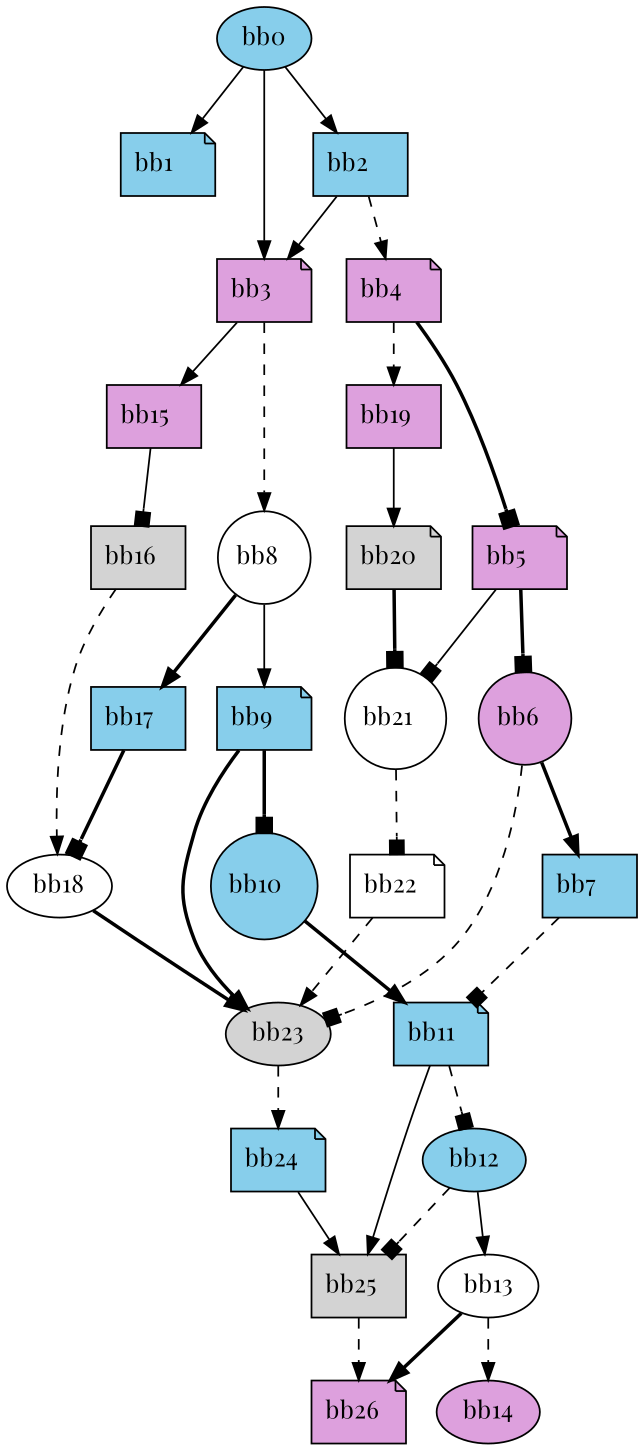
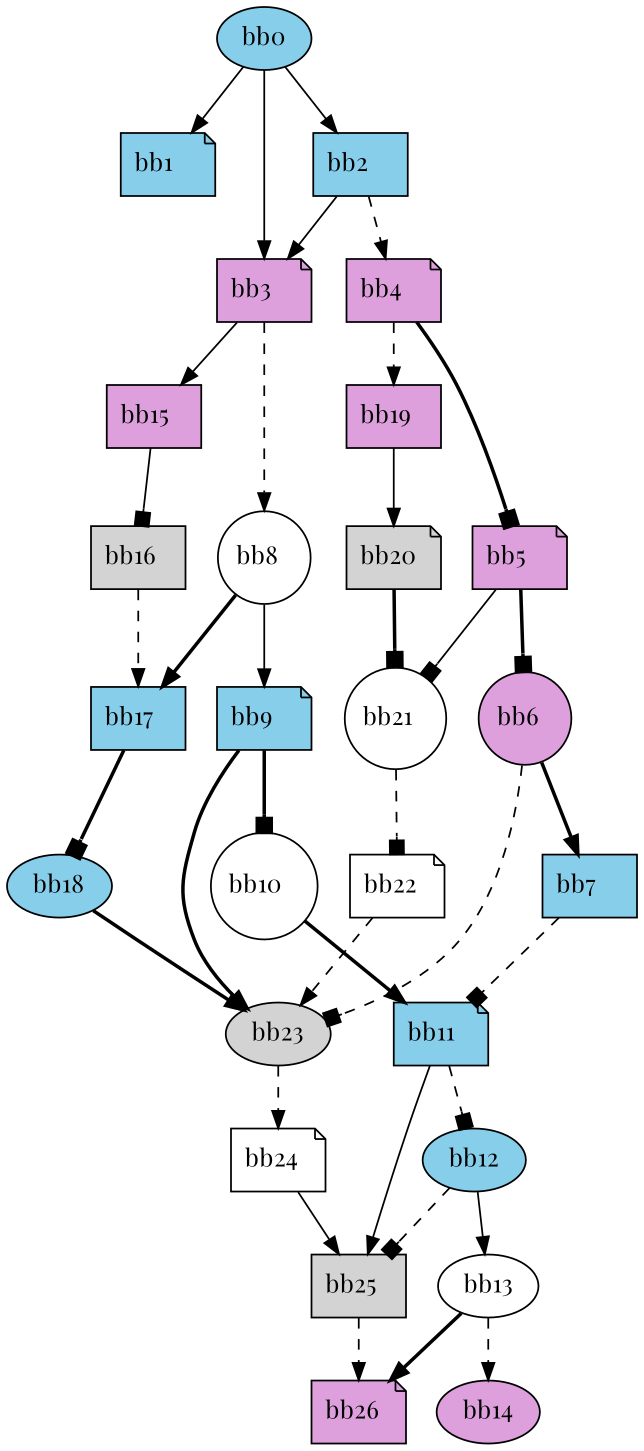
(66, 707) -> (138, 629)
(60, 886) -> (60, 886)
(264, 886) -> (264, 886)
(278, 1160) -> (278, 1160)
